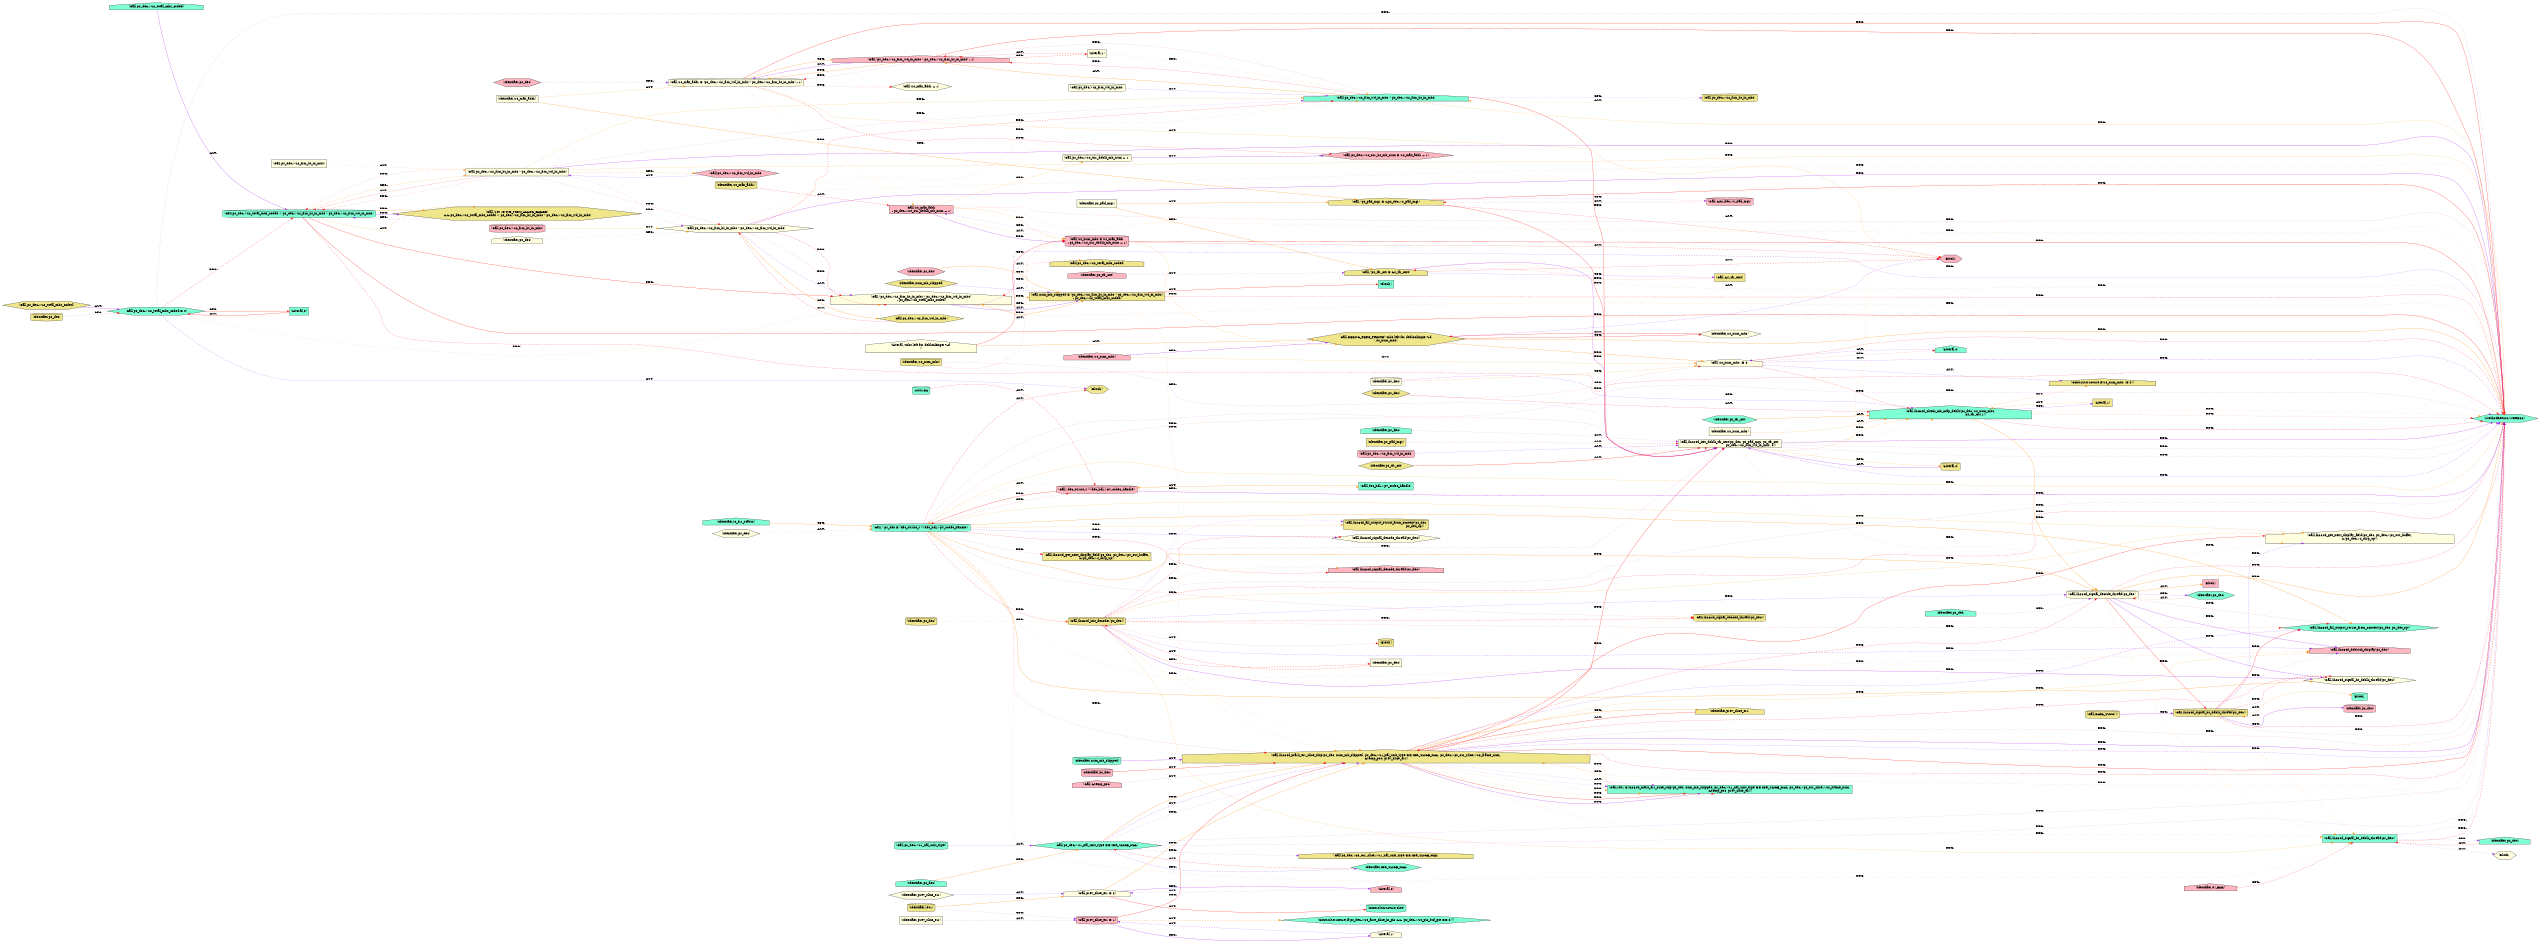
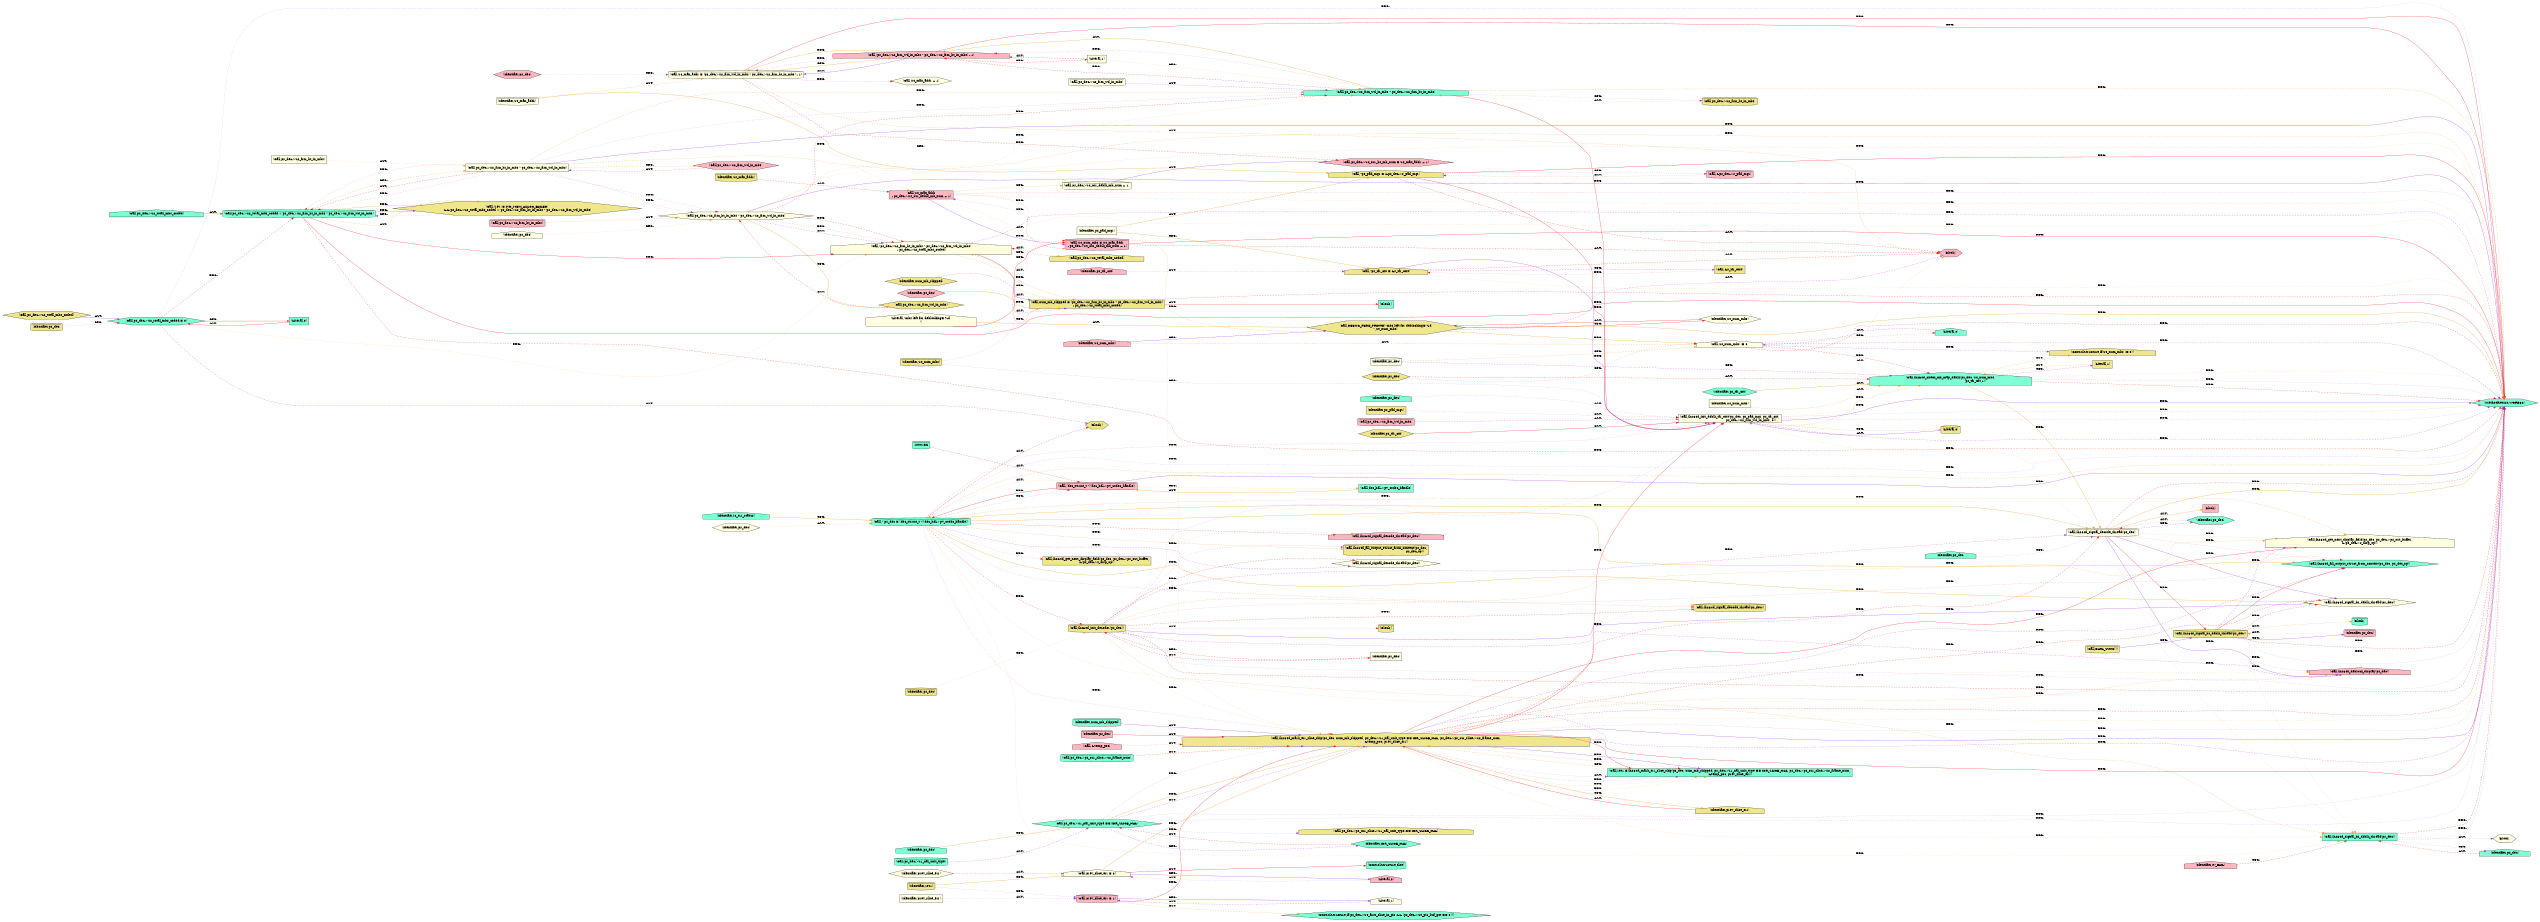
(1951, 370) -> (1951, 347)
none -> (1097, 758)
